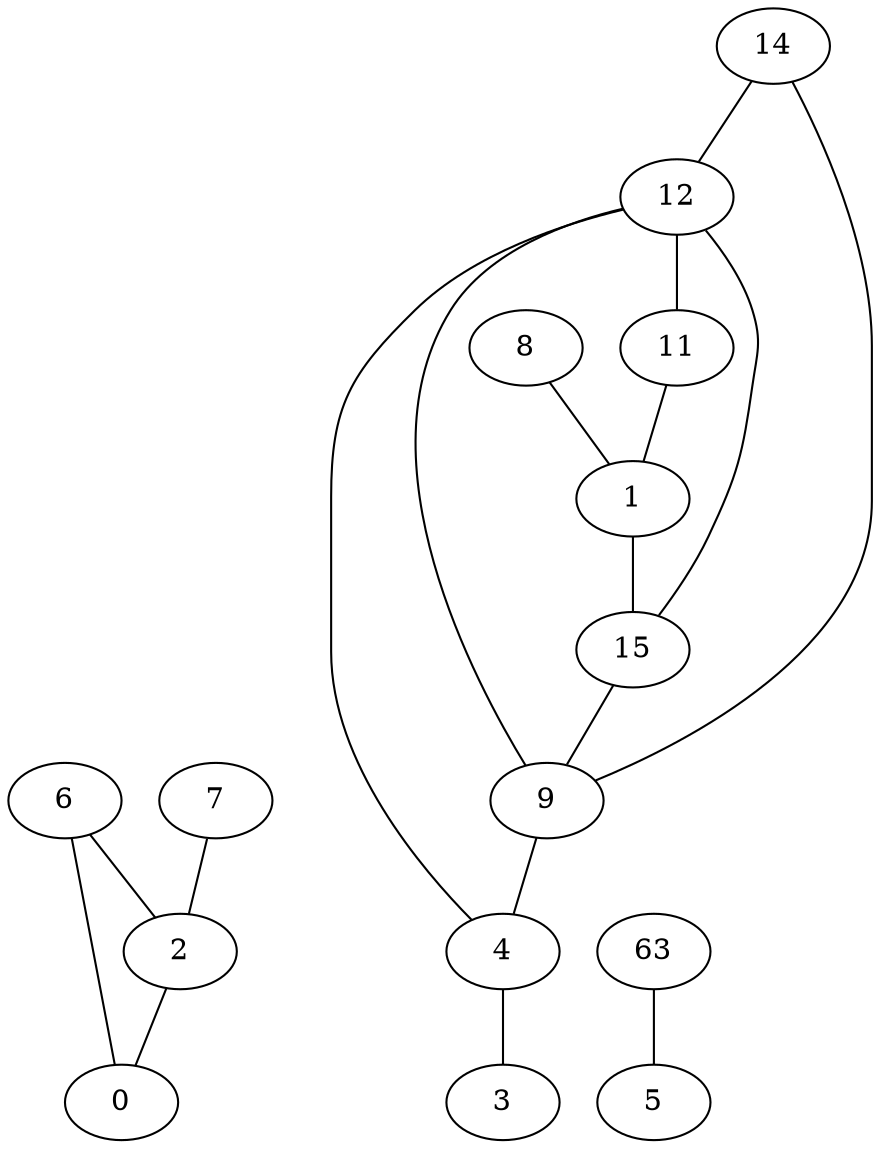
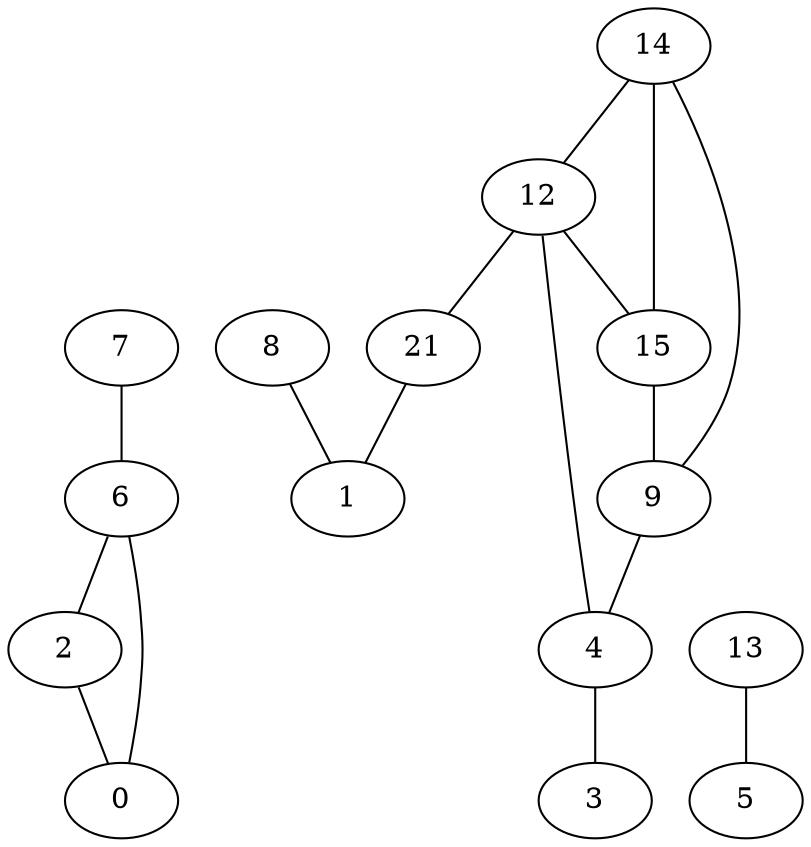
(677, 348) -> (423, 348)
(416, 443) -> none
(633, 574) -> (654, 197)
(198, 876) -> (122, 423)
(654, 952) -> (746, 650)
